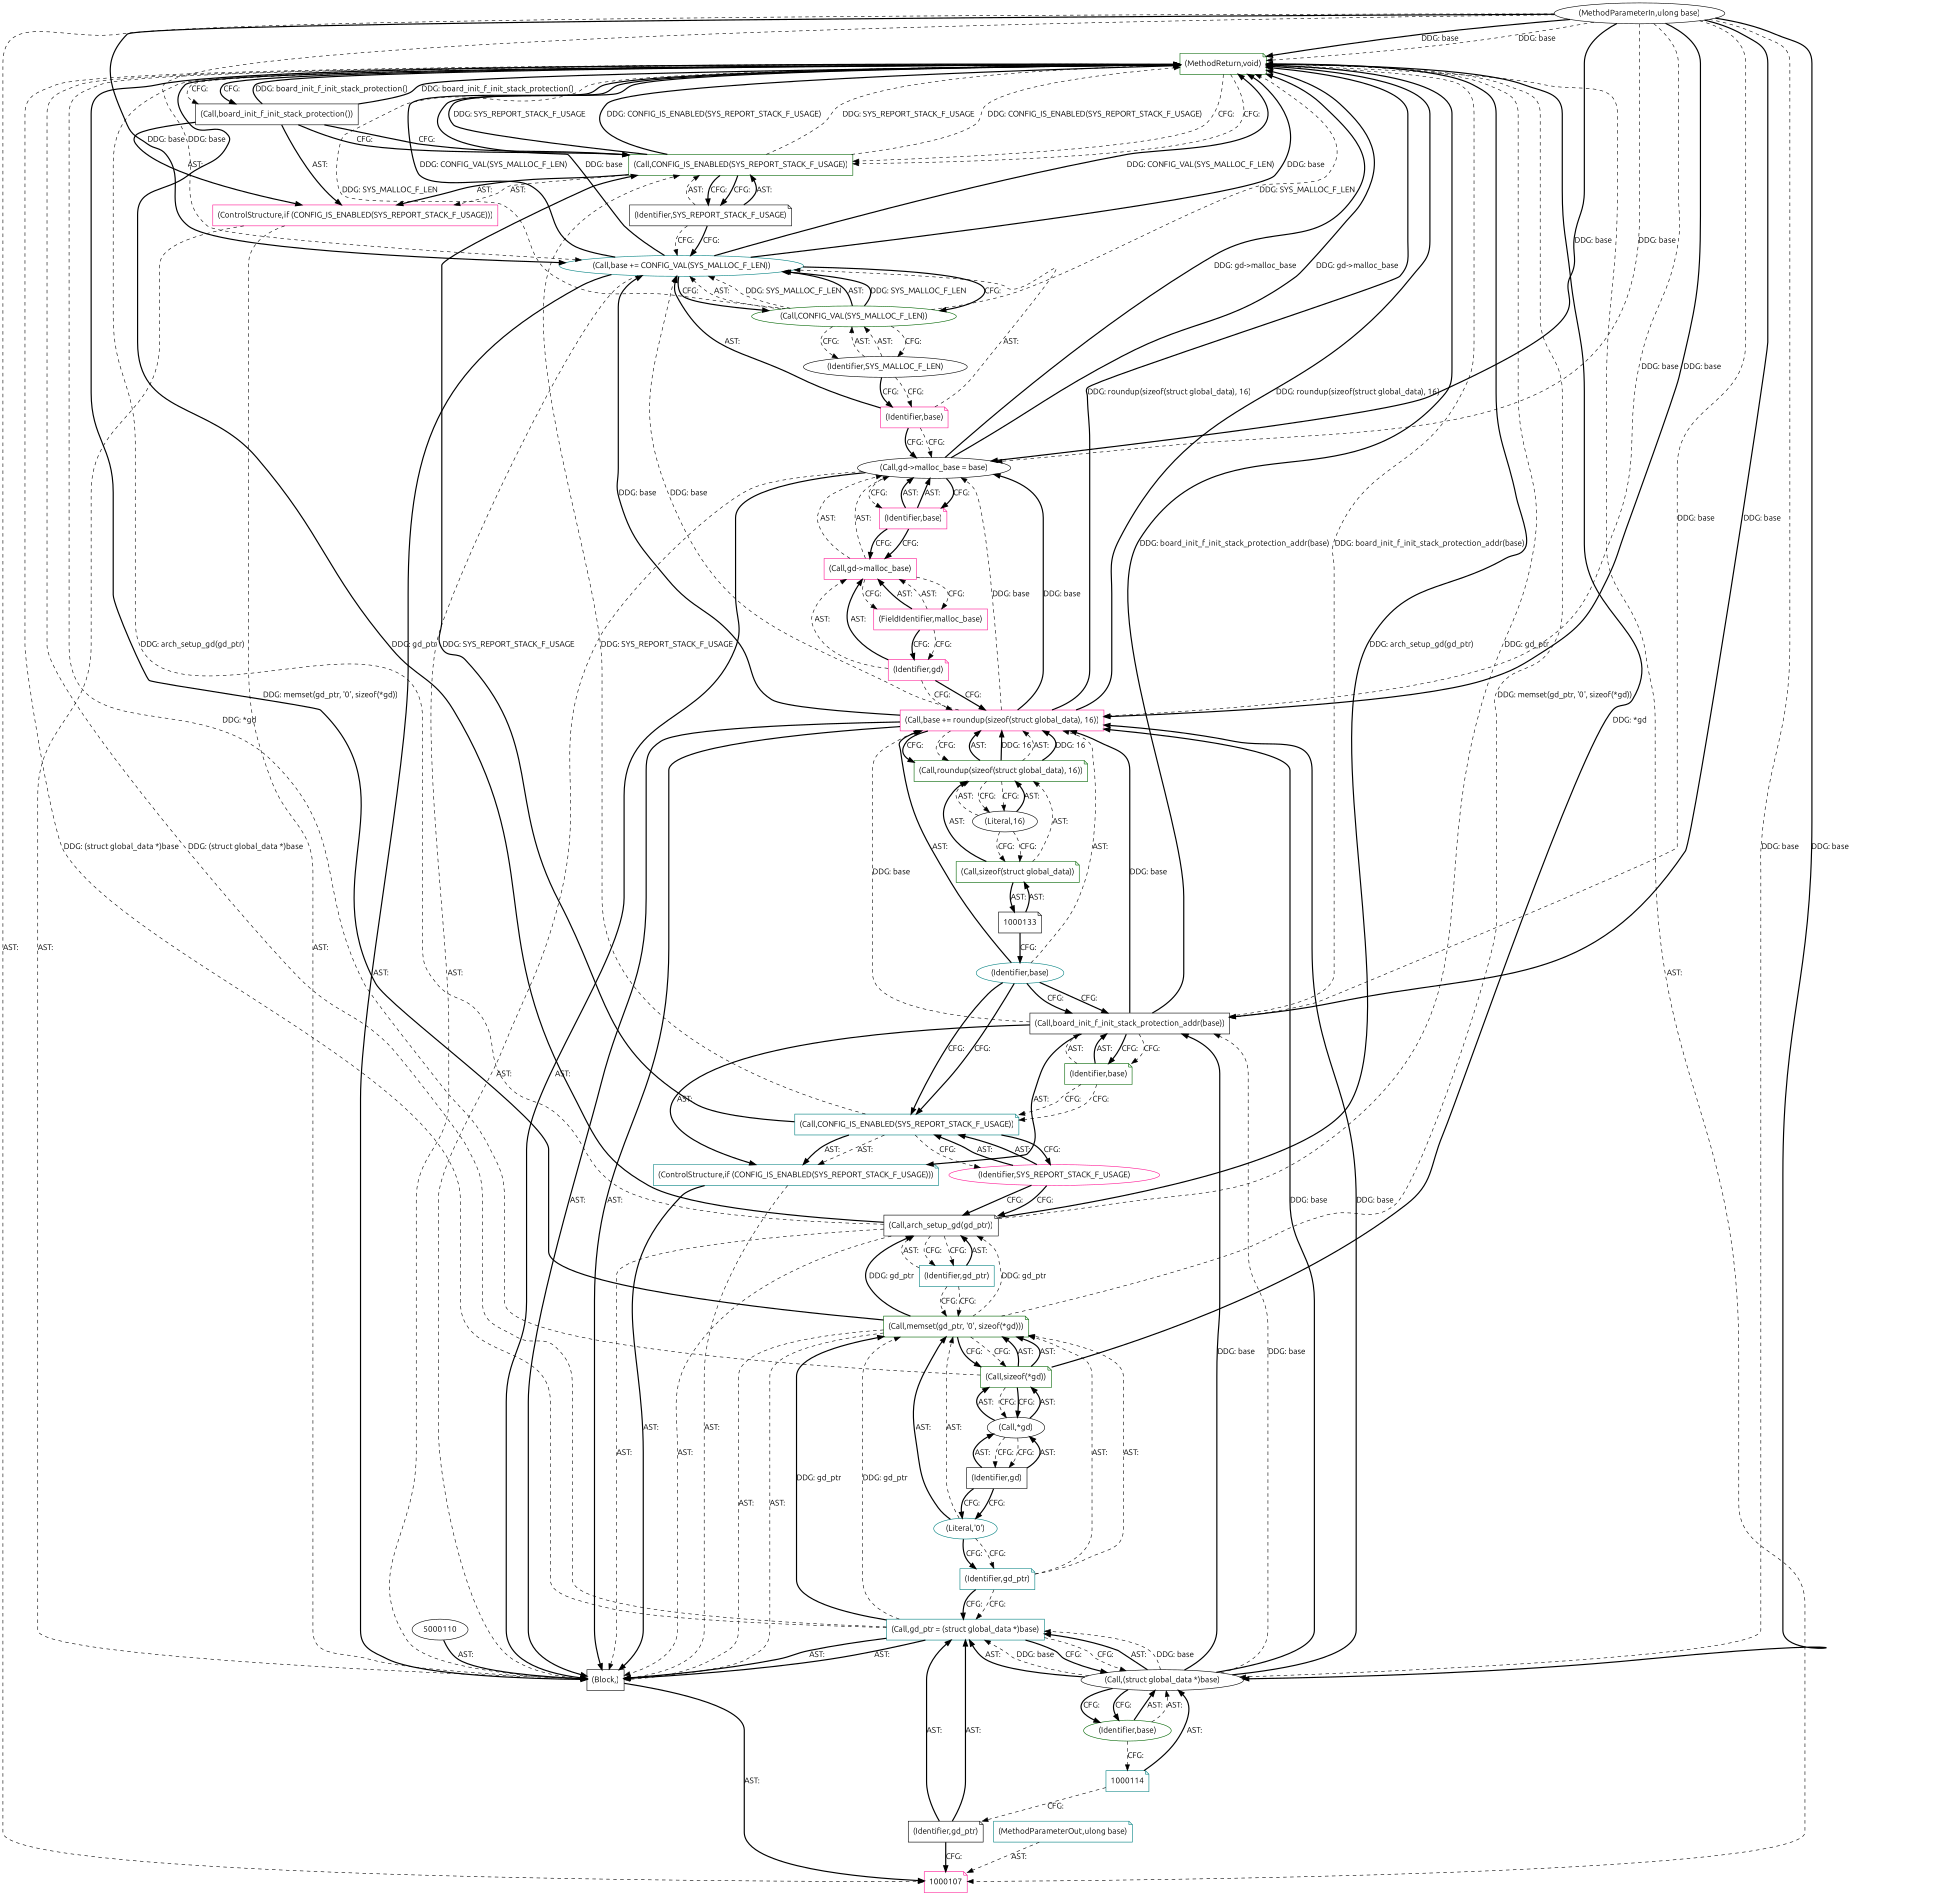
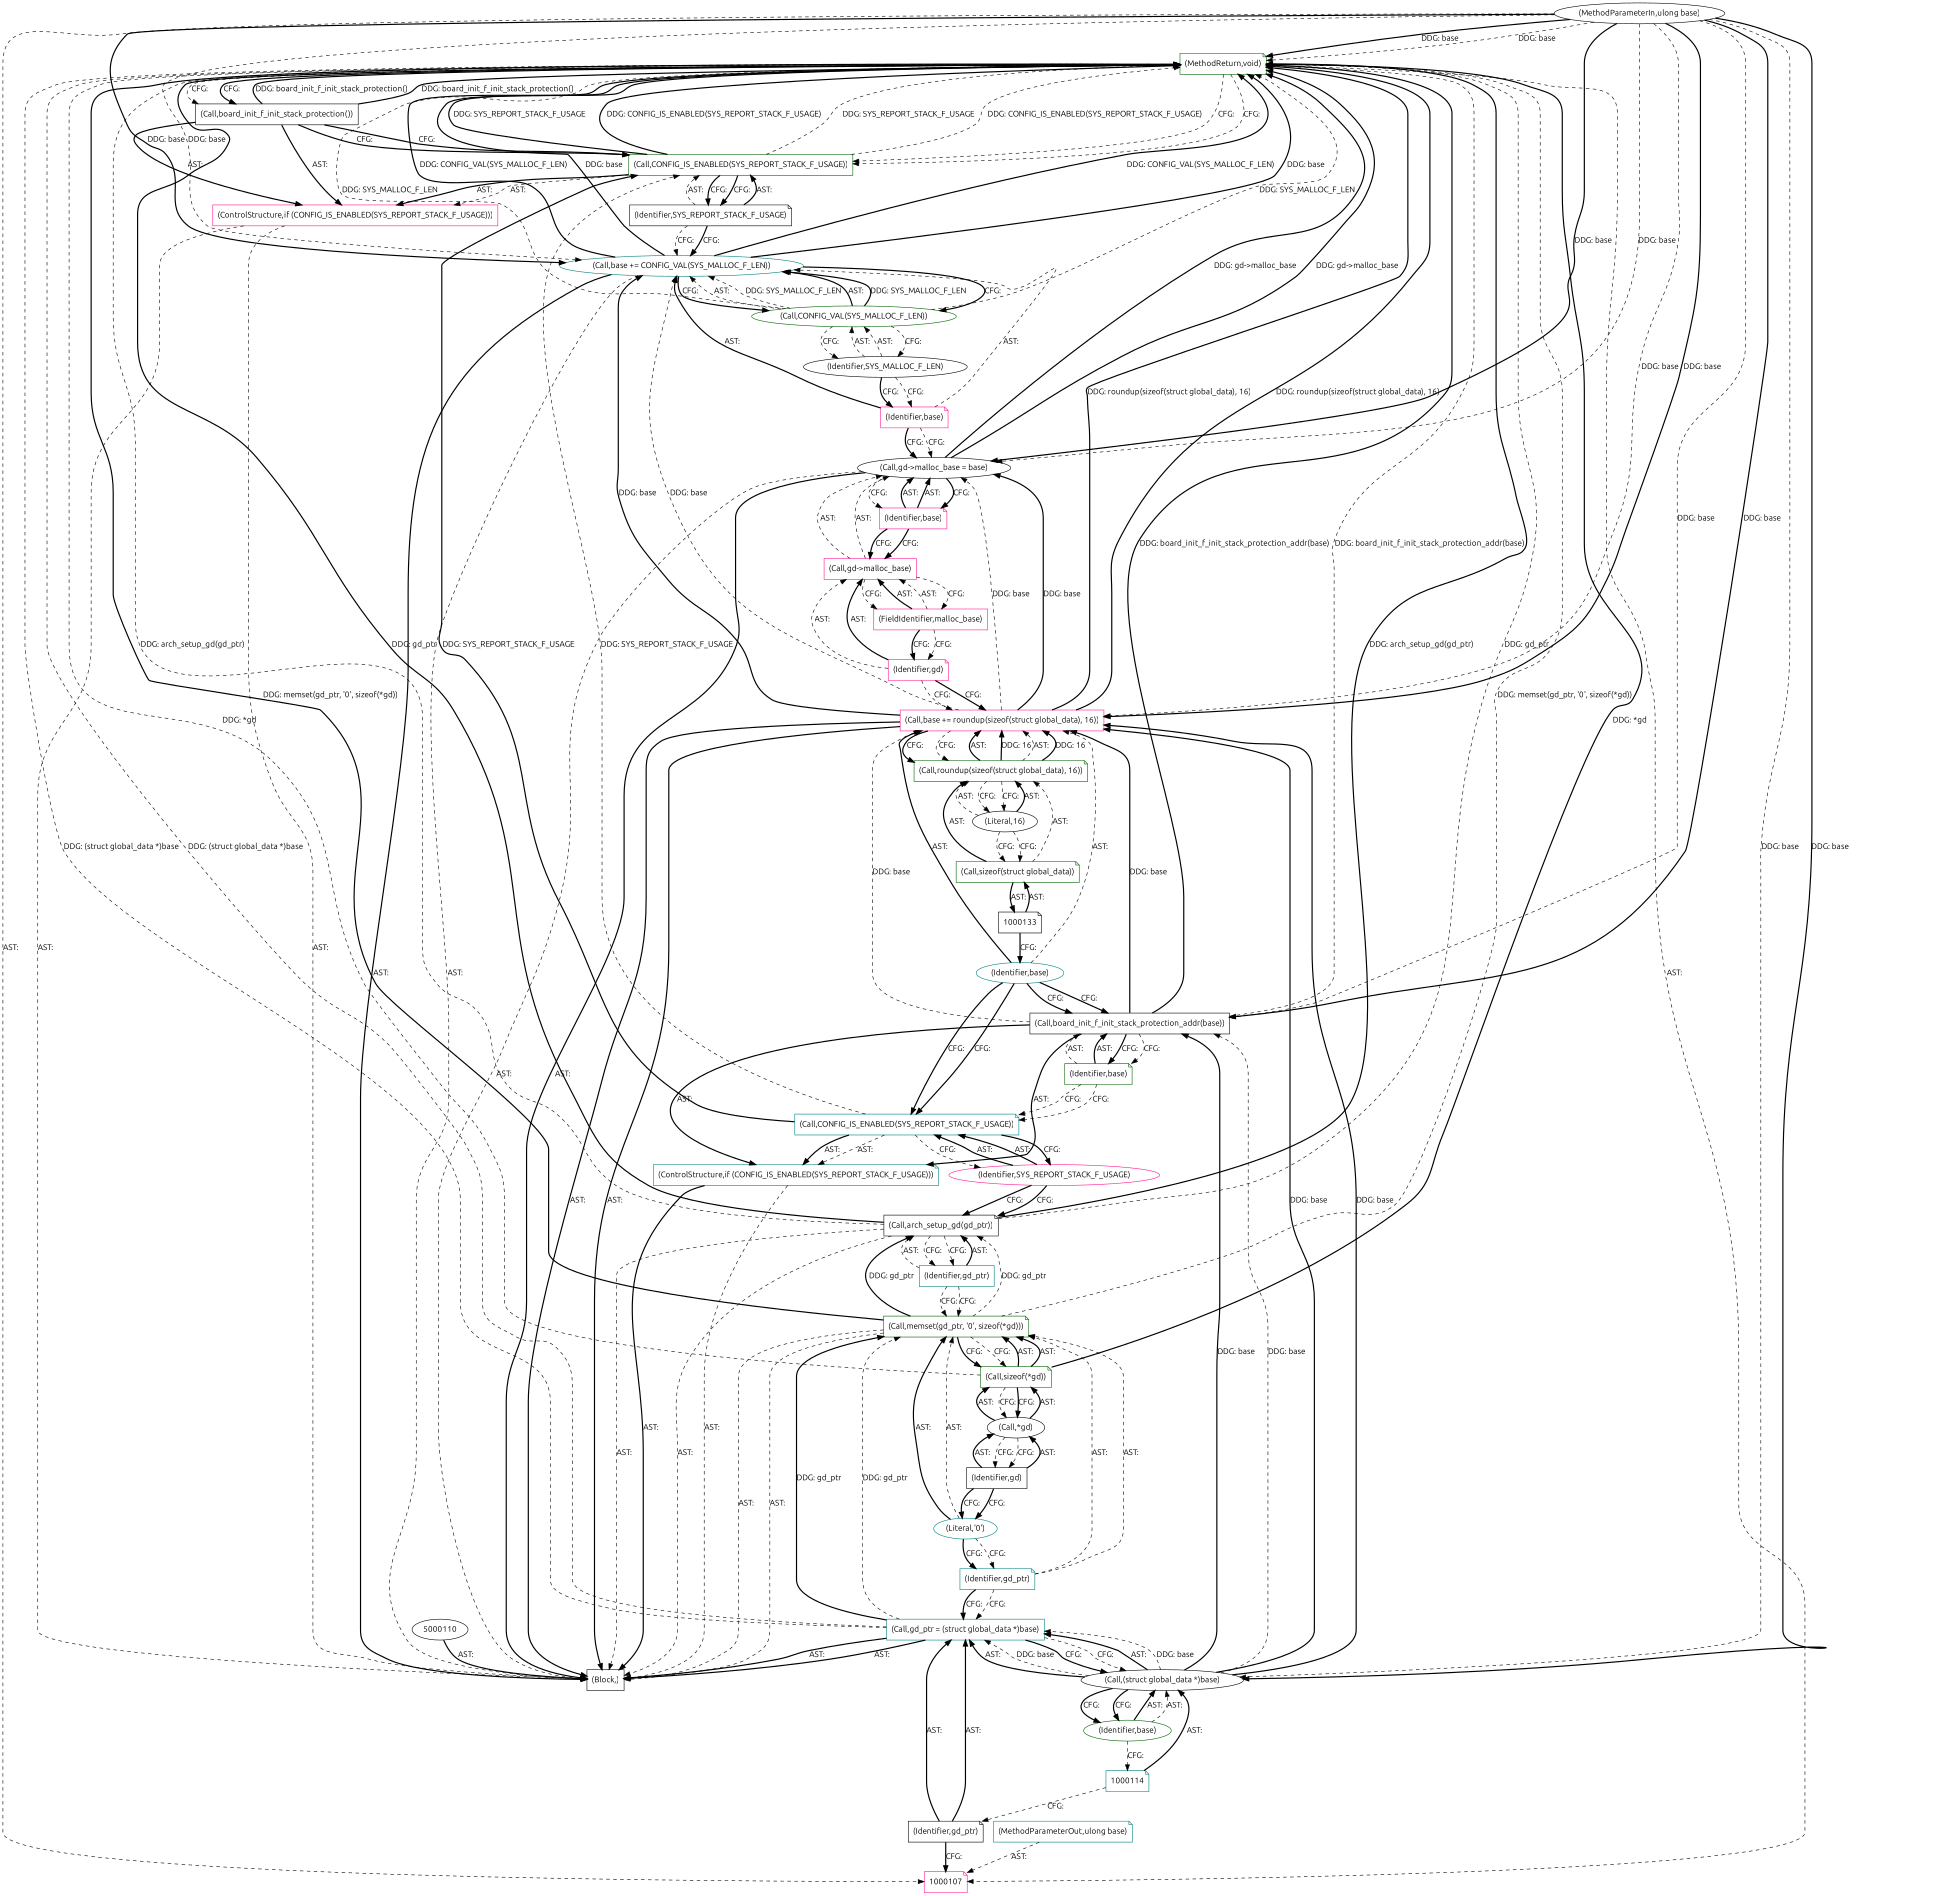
(744, 1808) -> none
